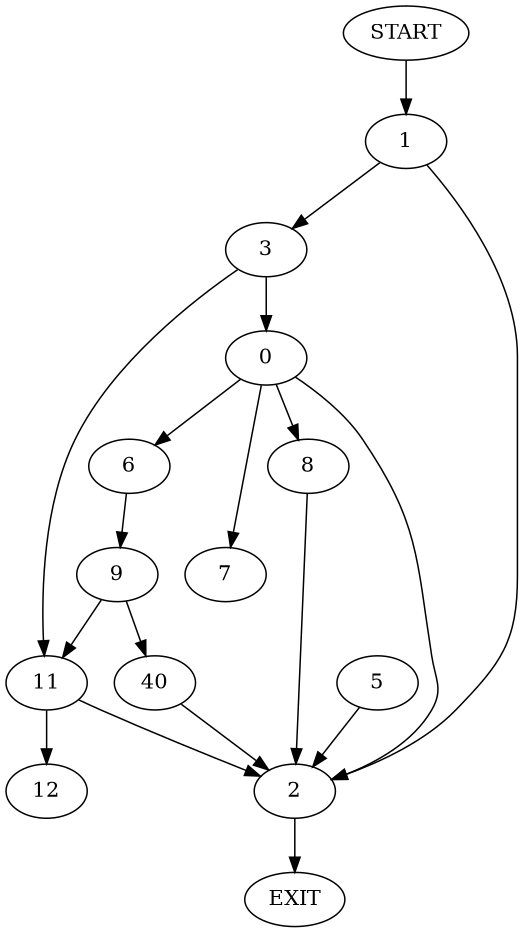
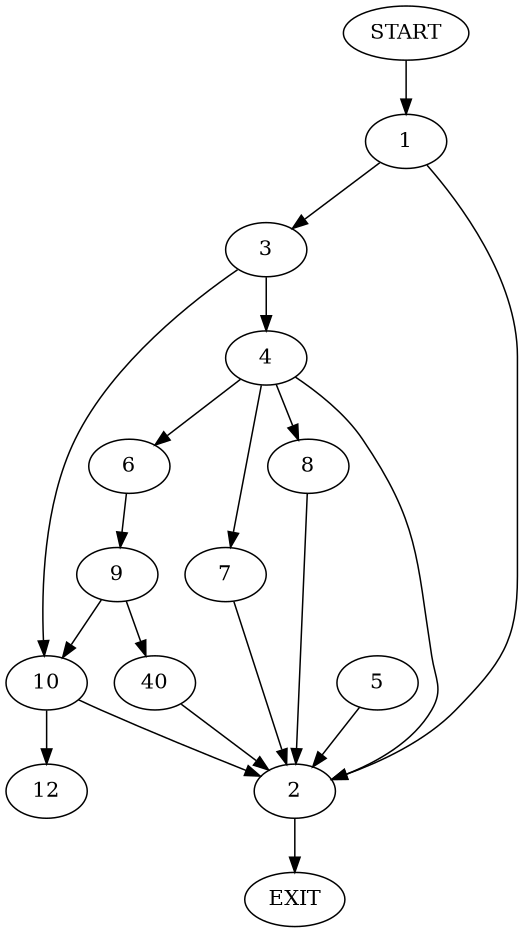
(266, 358) -> (266, 358)
none -> (258, 676)
(47, 683) -> (47, 683)
